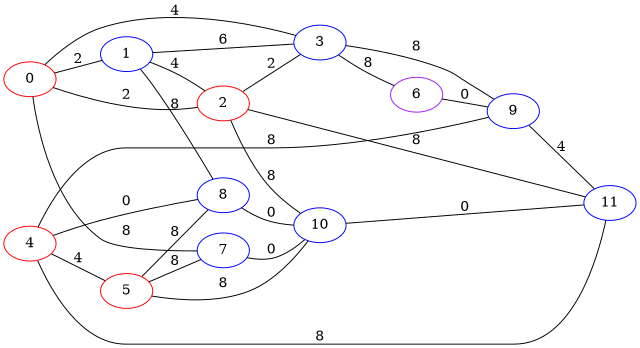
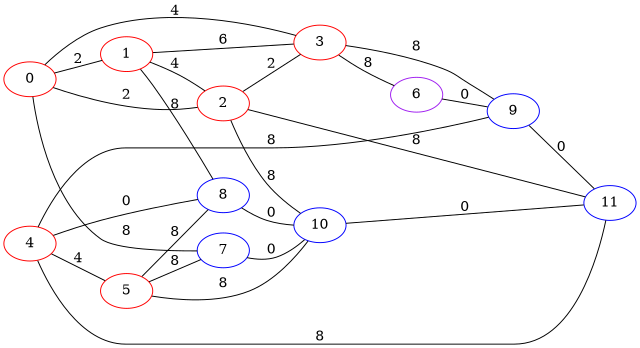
(320, 43) -> (320, 43)
(127, 54) -> (127, 54)
(562, 147) -> (562, 147)
